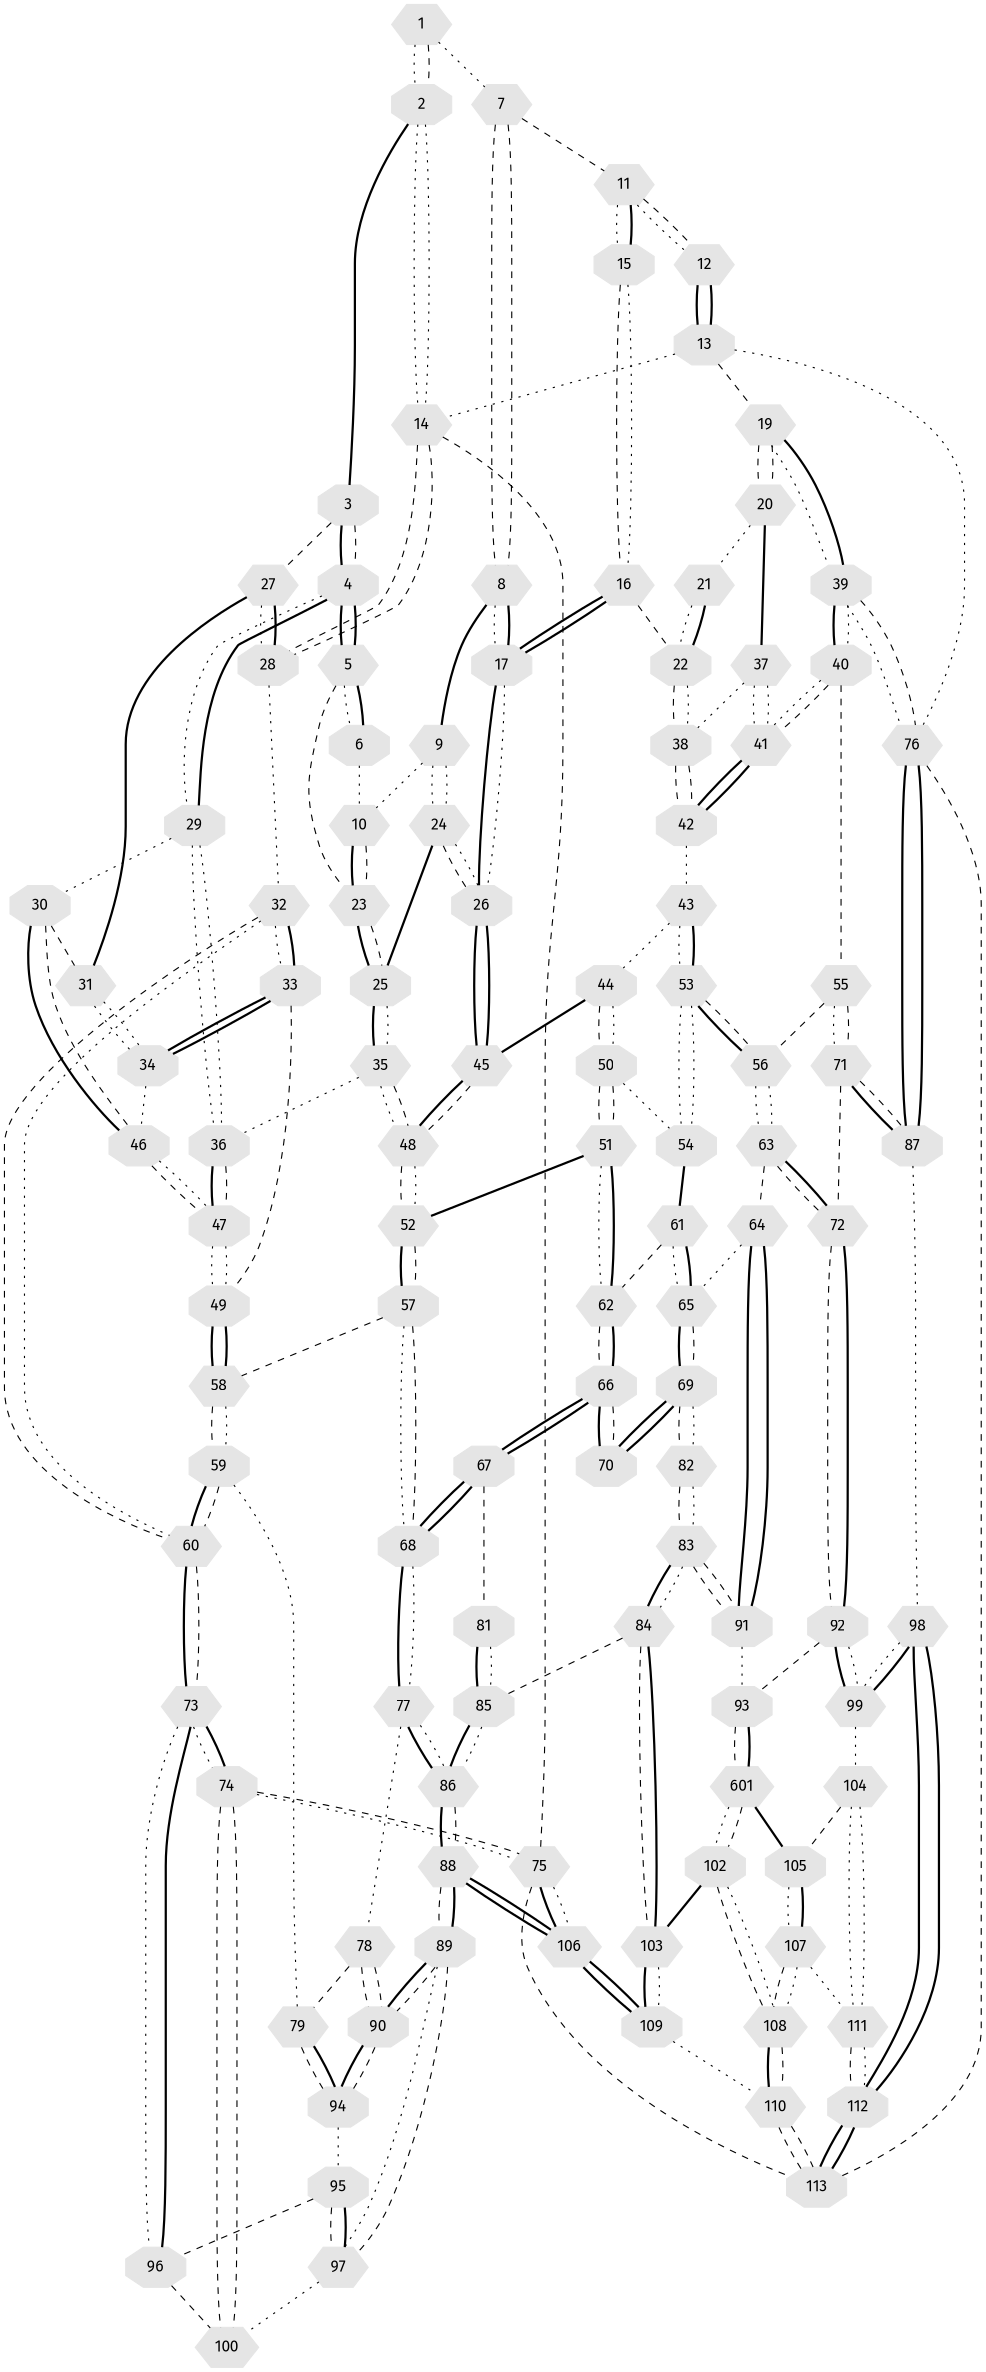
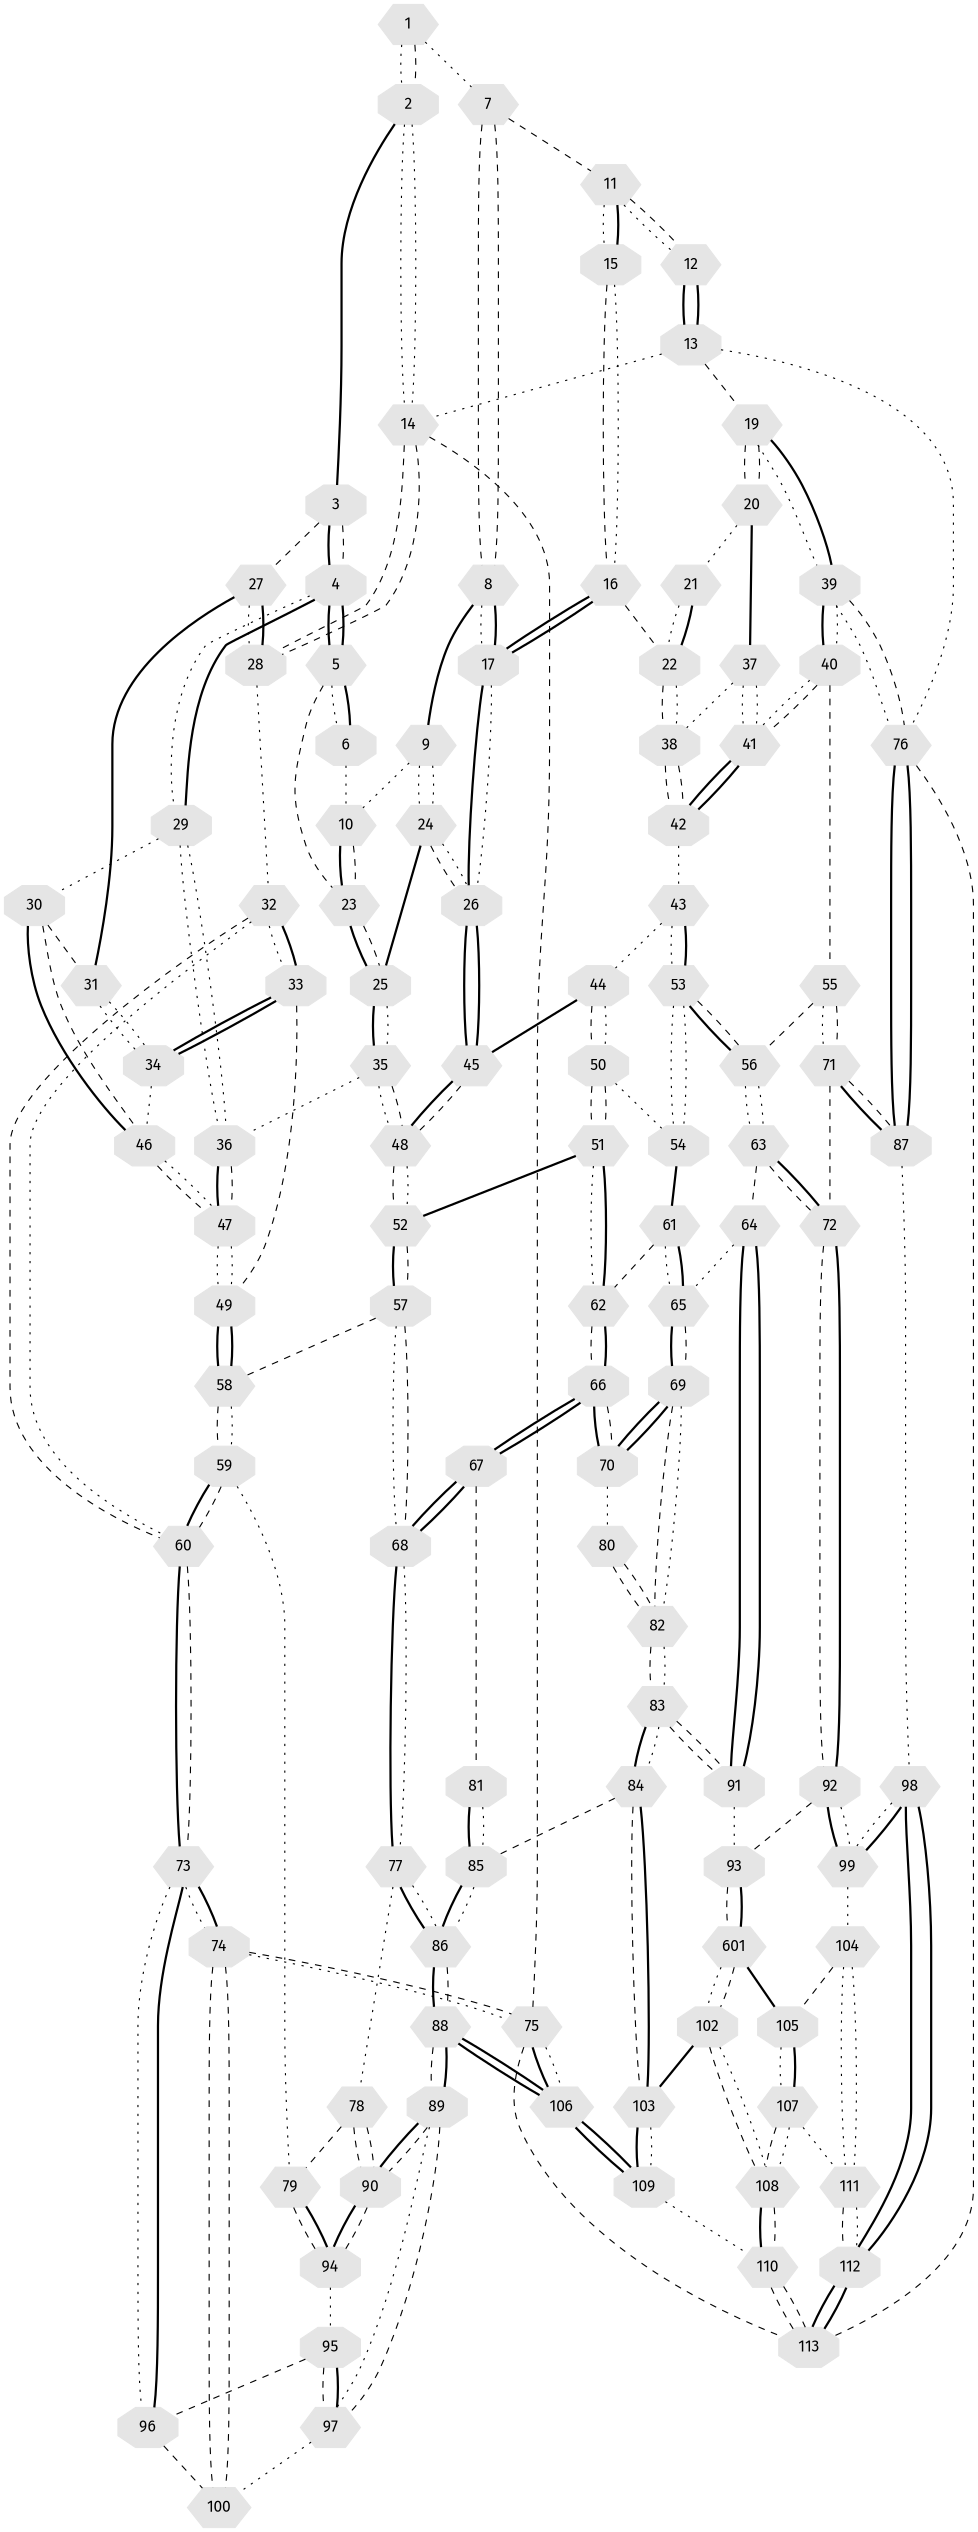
none -> (607, 1546)
